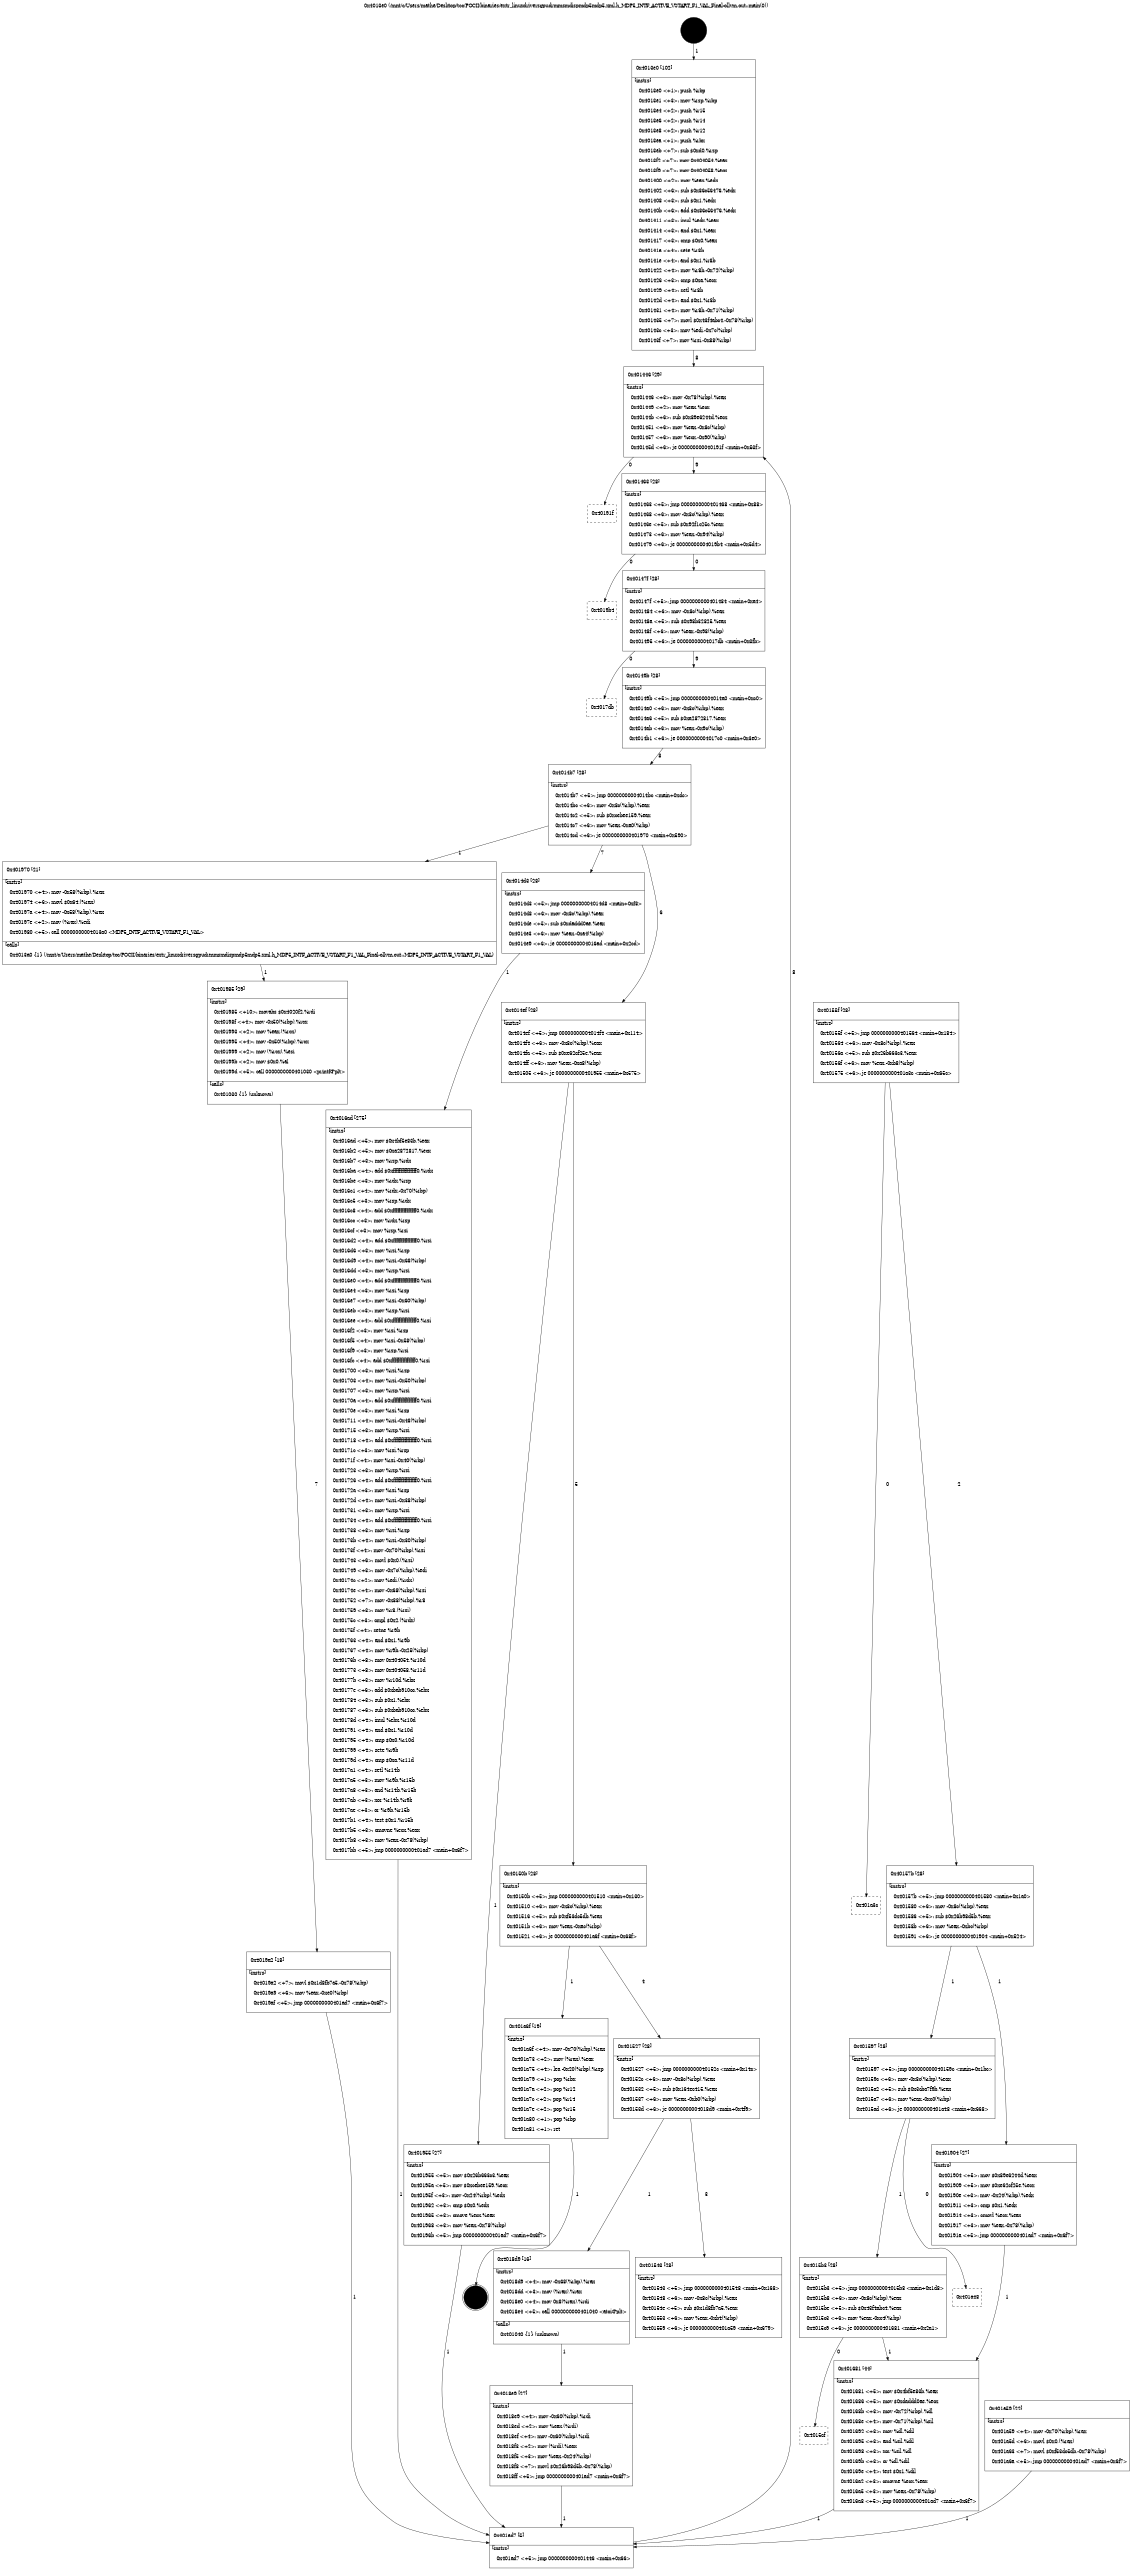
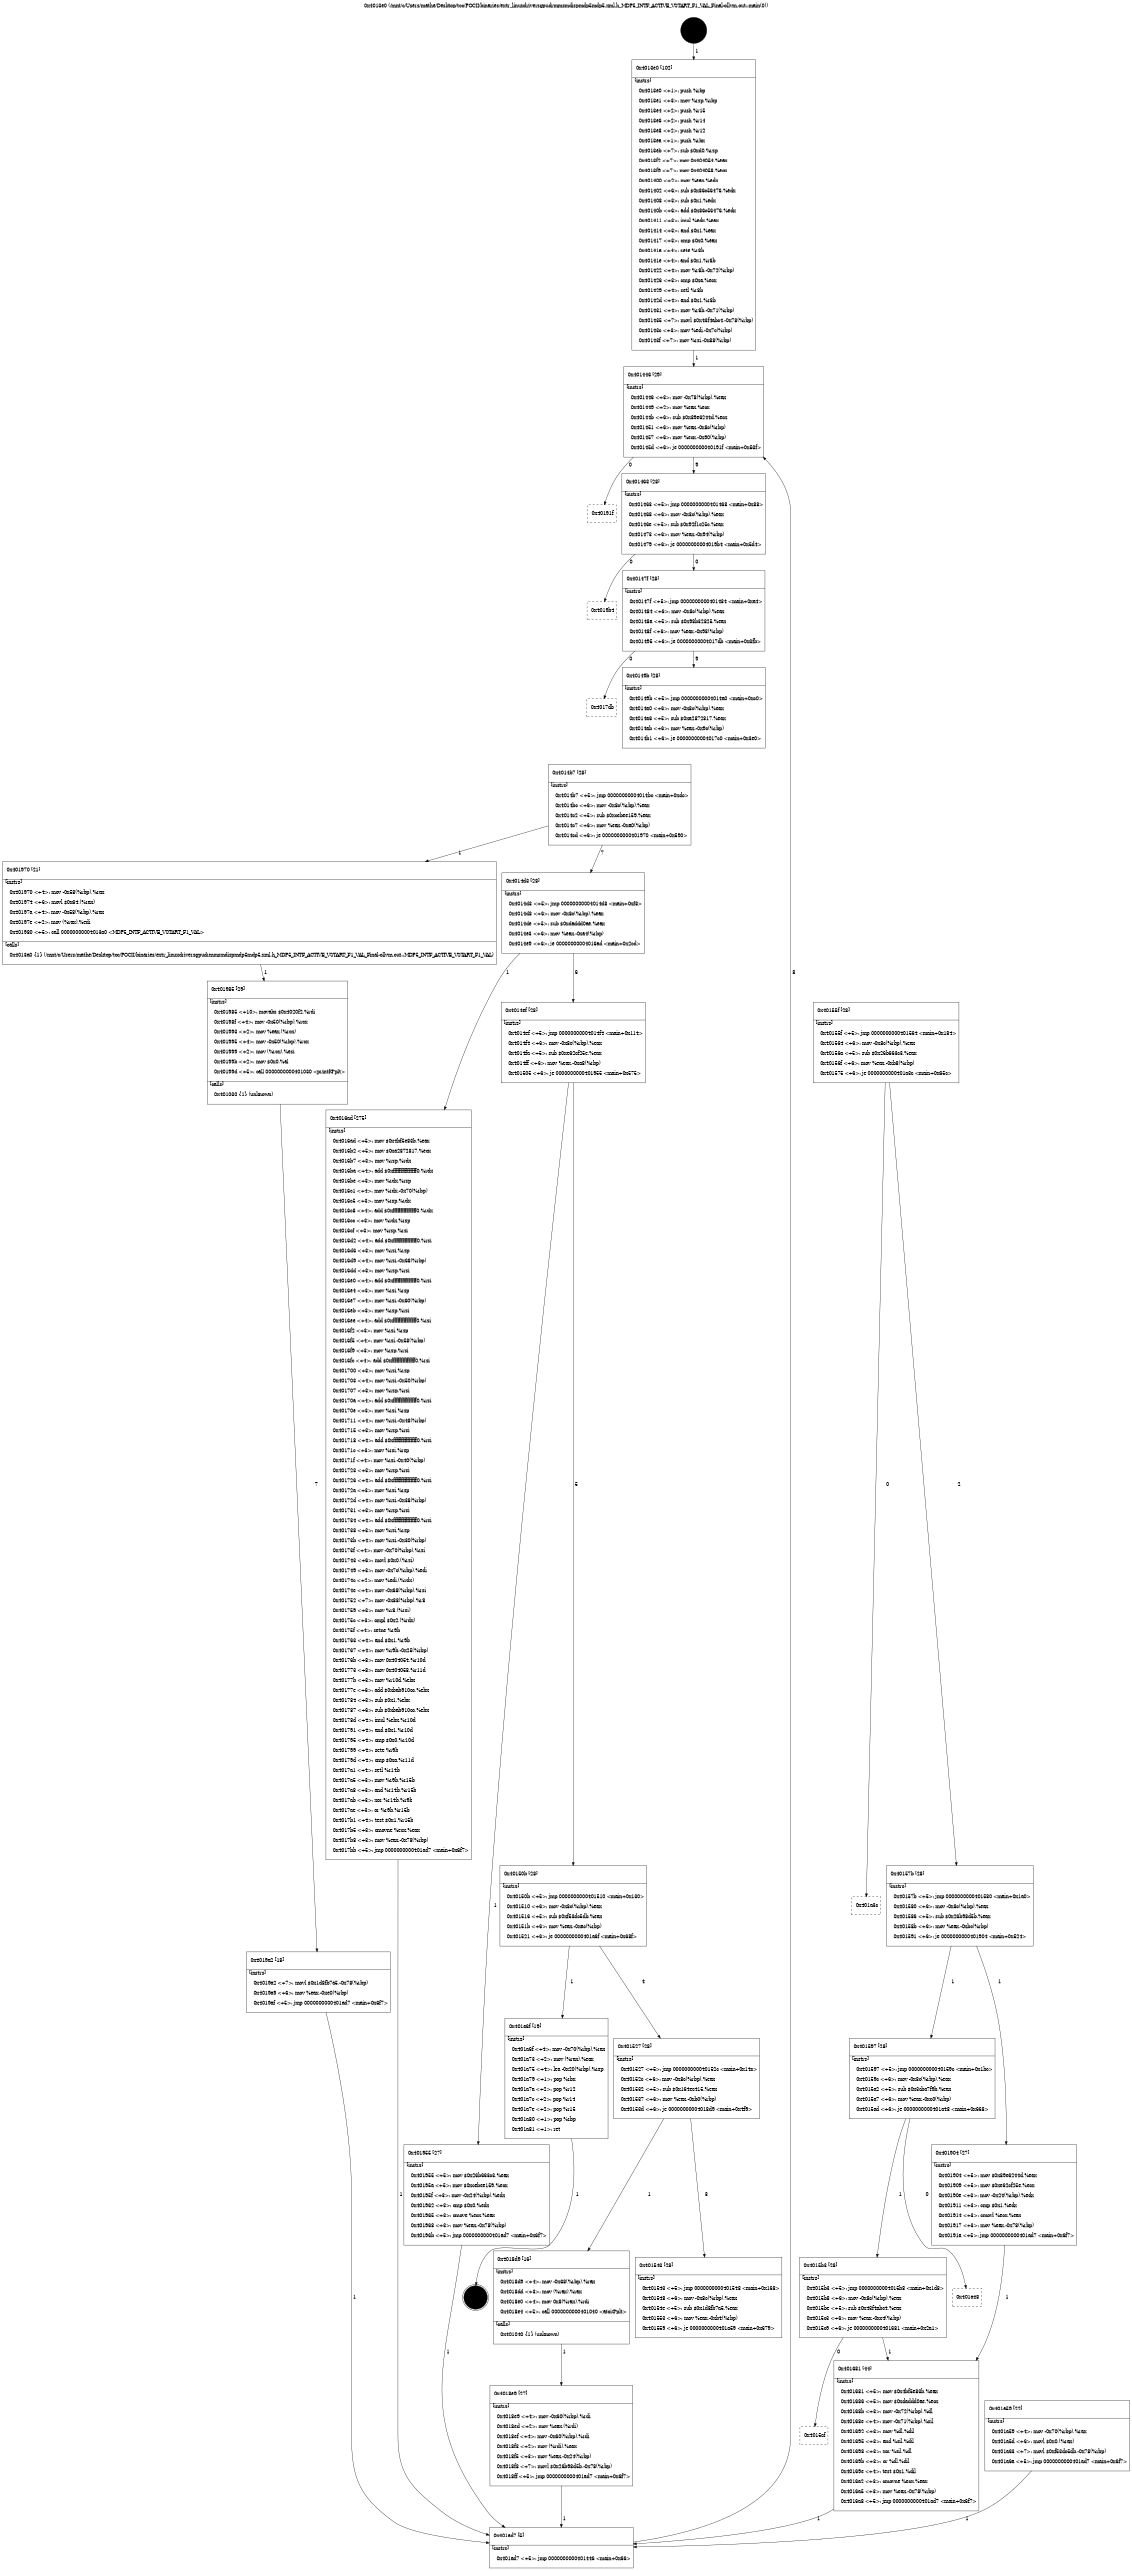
(696, 358) -> (696, 358)
(658, 755) -> none
(657, 926) -> (573, 976)
